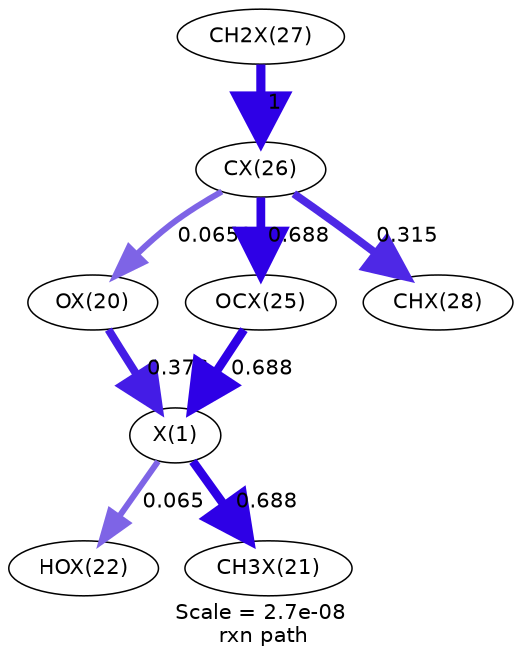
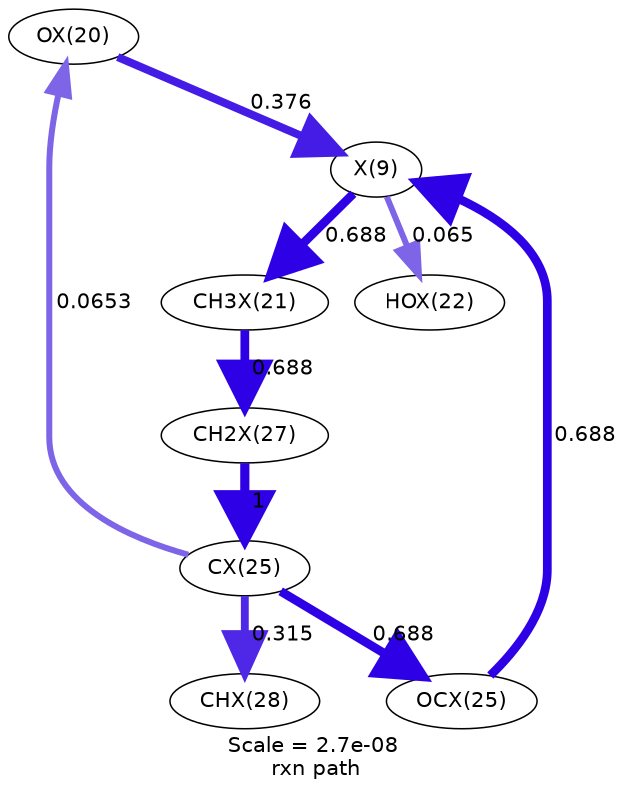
(261, 170) -> (245, 568)
none -> (245, 347)
(175, 435) -> (376, 170)
